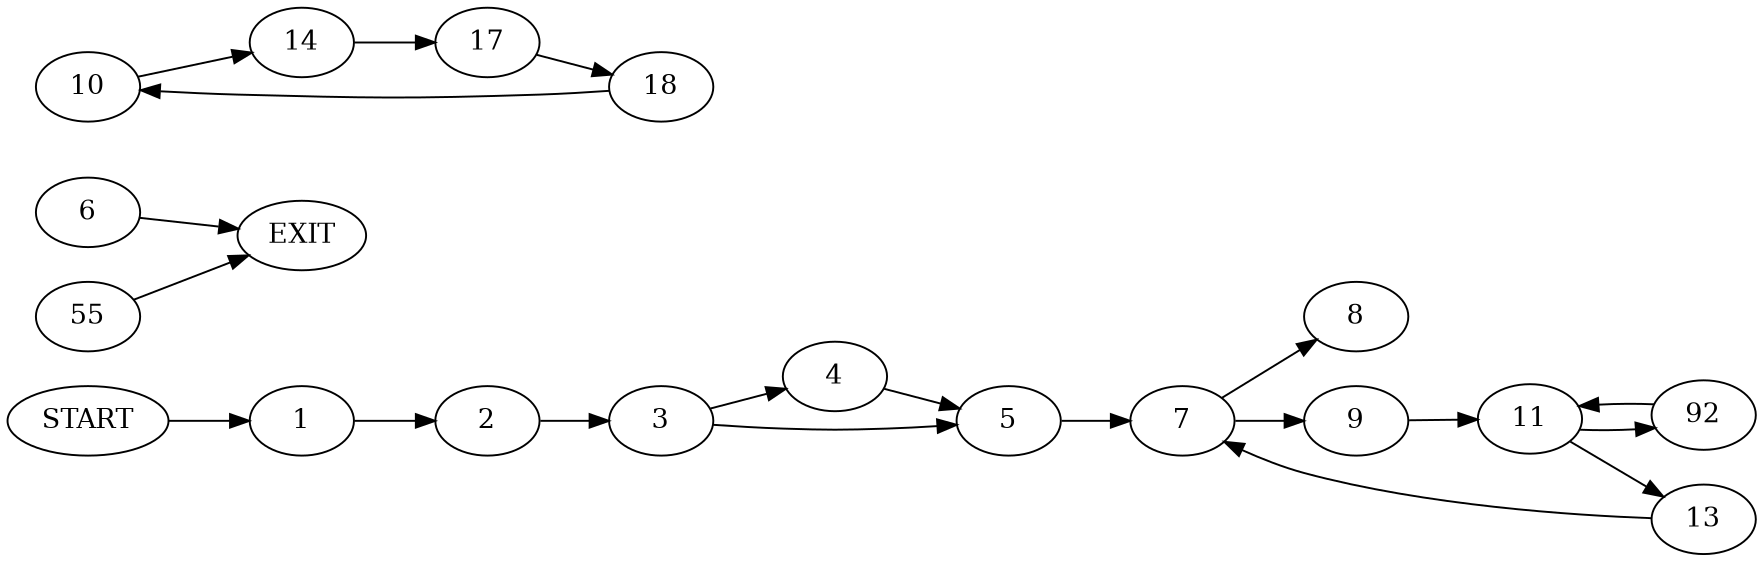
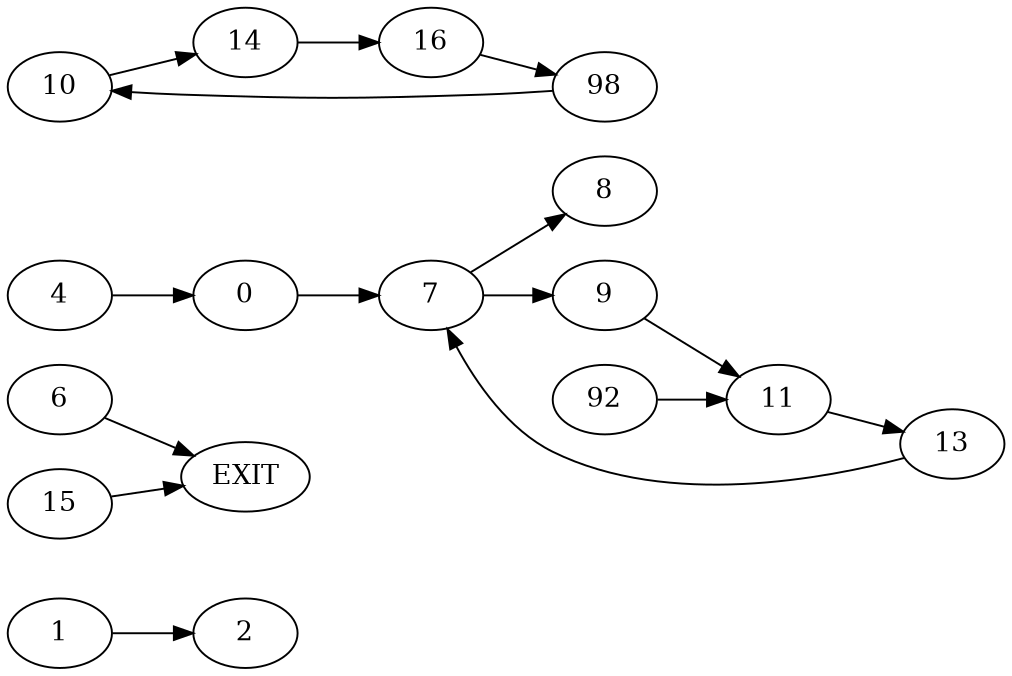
(487, 42) -> (431, 42)
(661, 87) -> (605, 87)
(88, 317) -> (60, 504)
(88, 421) -> none
(661, 421) -> none
(1009, 421) -> (245, 295)
(1608, 430) -> none
